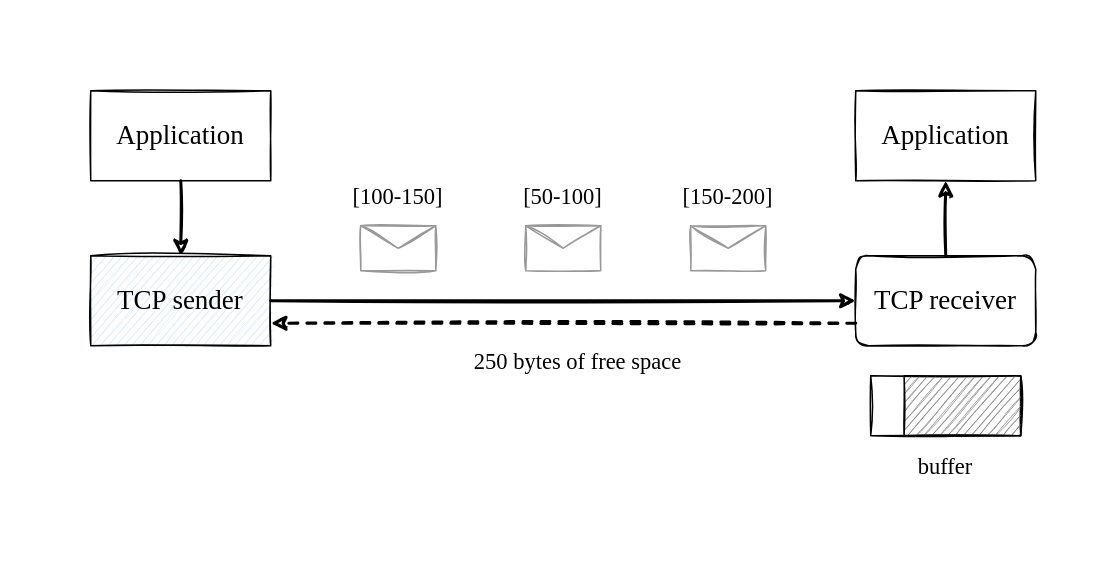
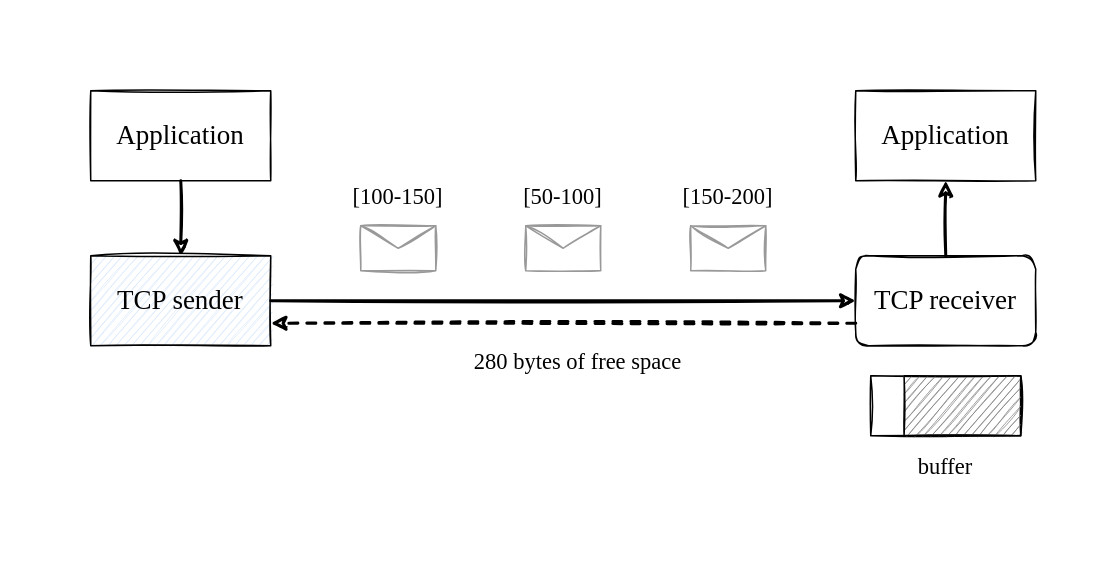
(578, 361) -> (578, 361)
